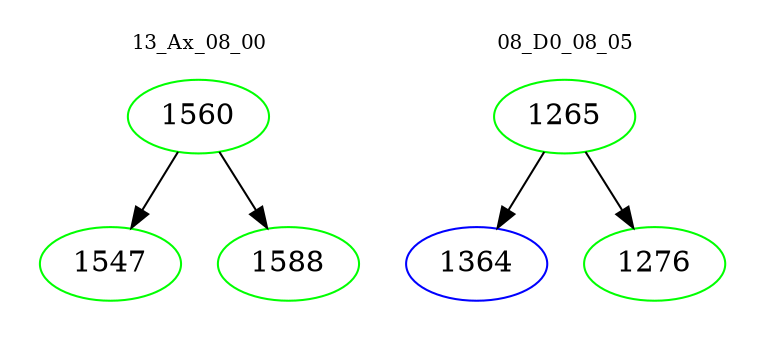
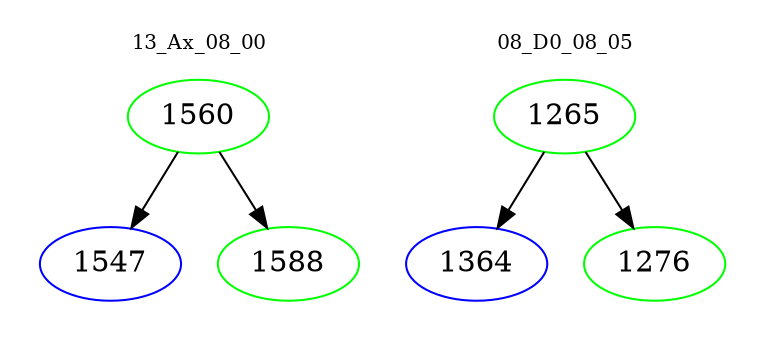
(110, 264) -> (110, 264)
